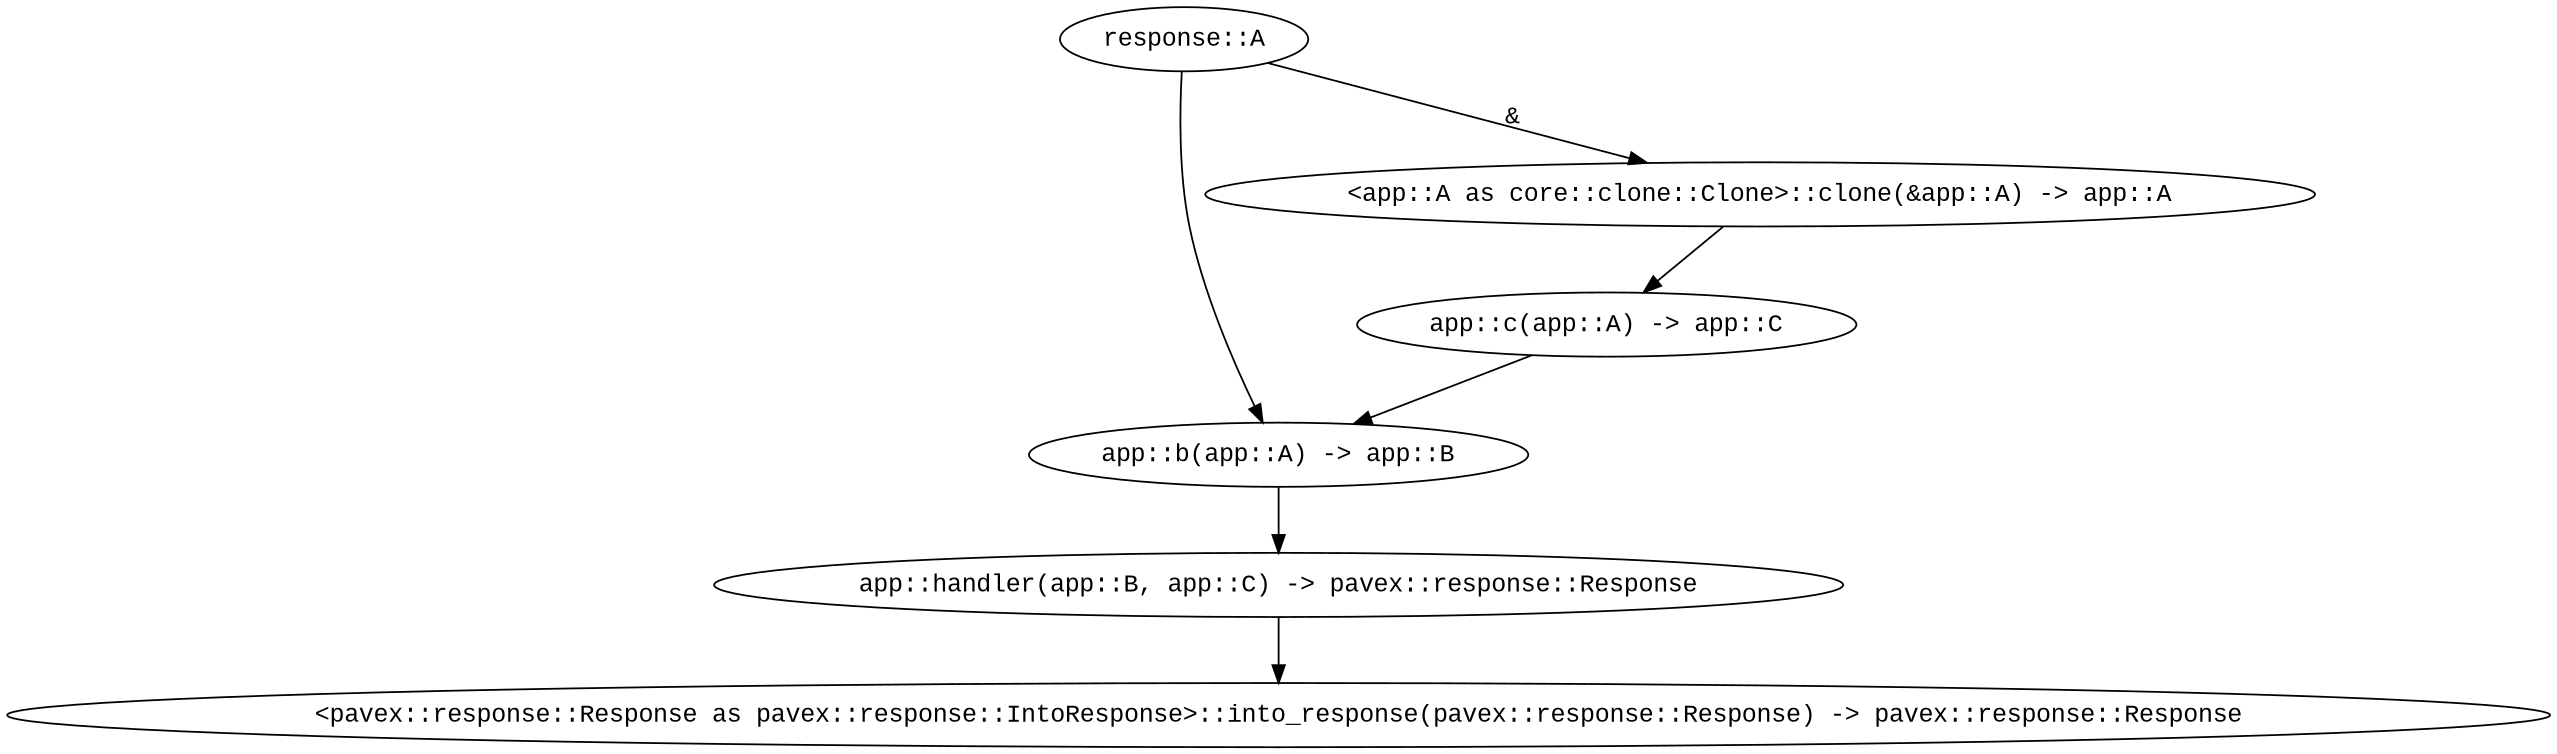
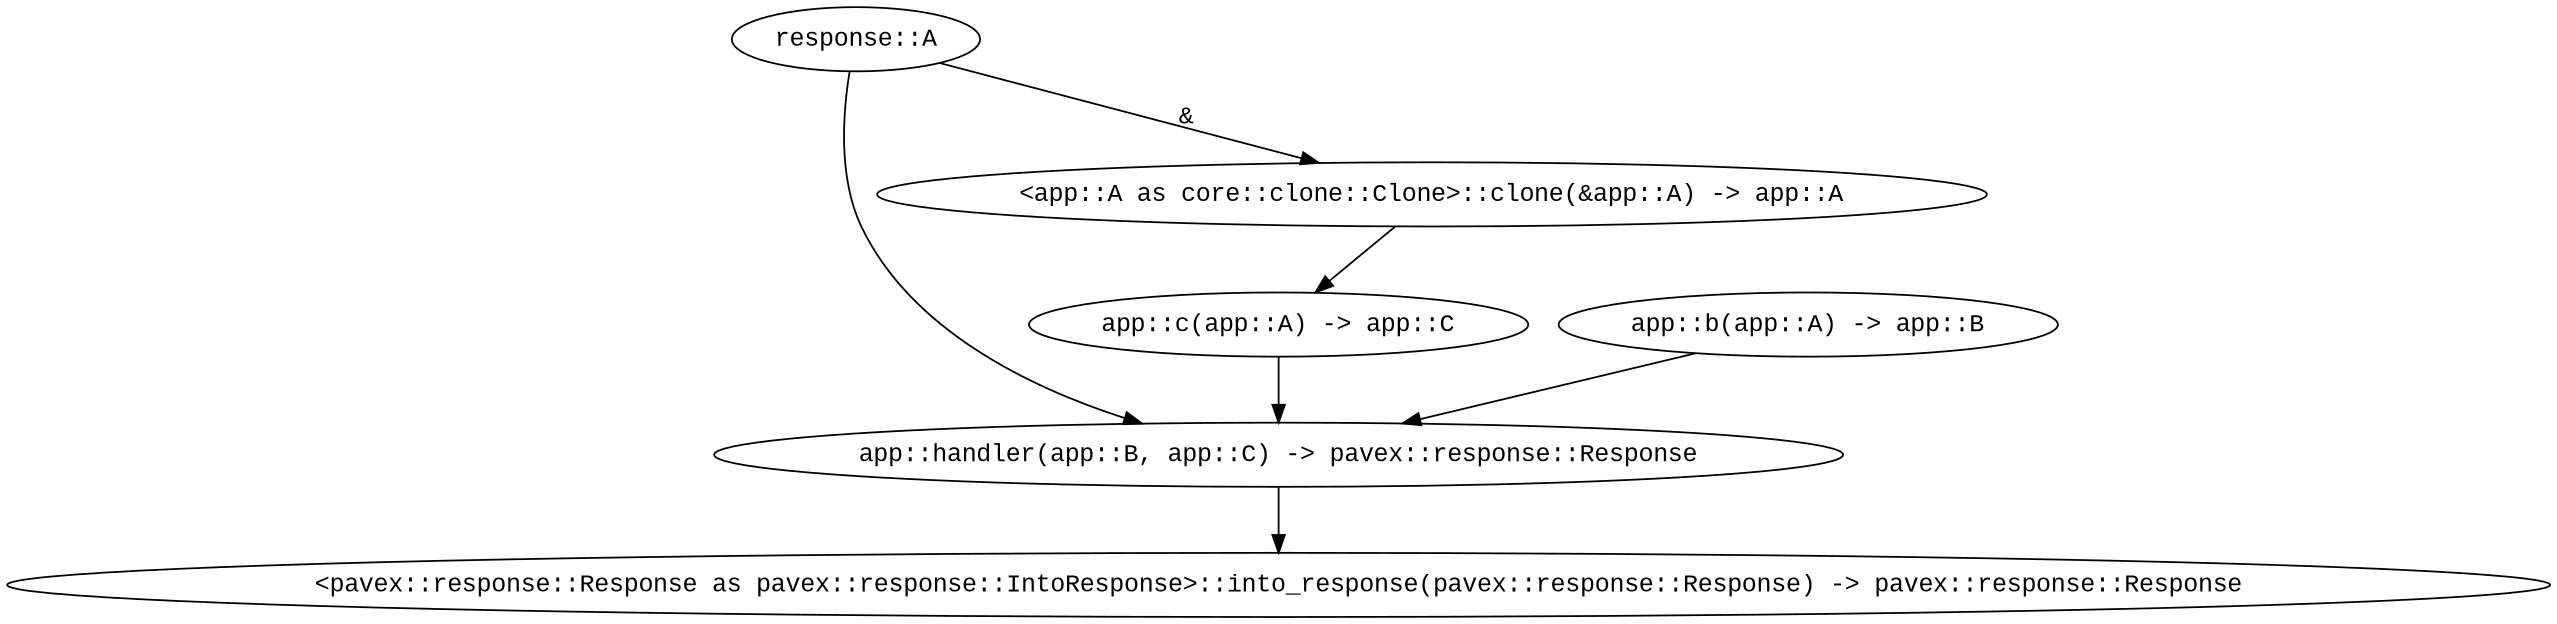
(1194, 244) -> (913, 298)
(1451, 386) -> (1279, 381)
